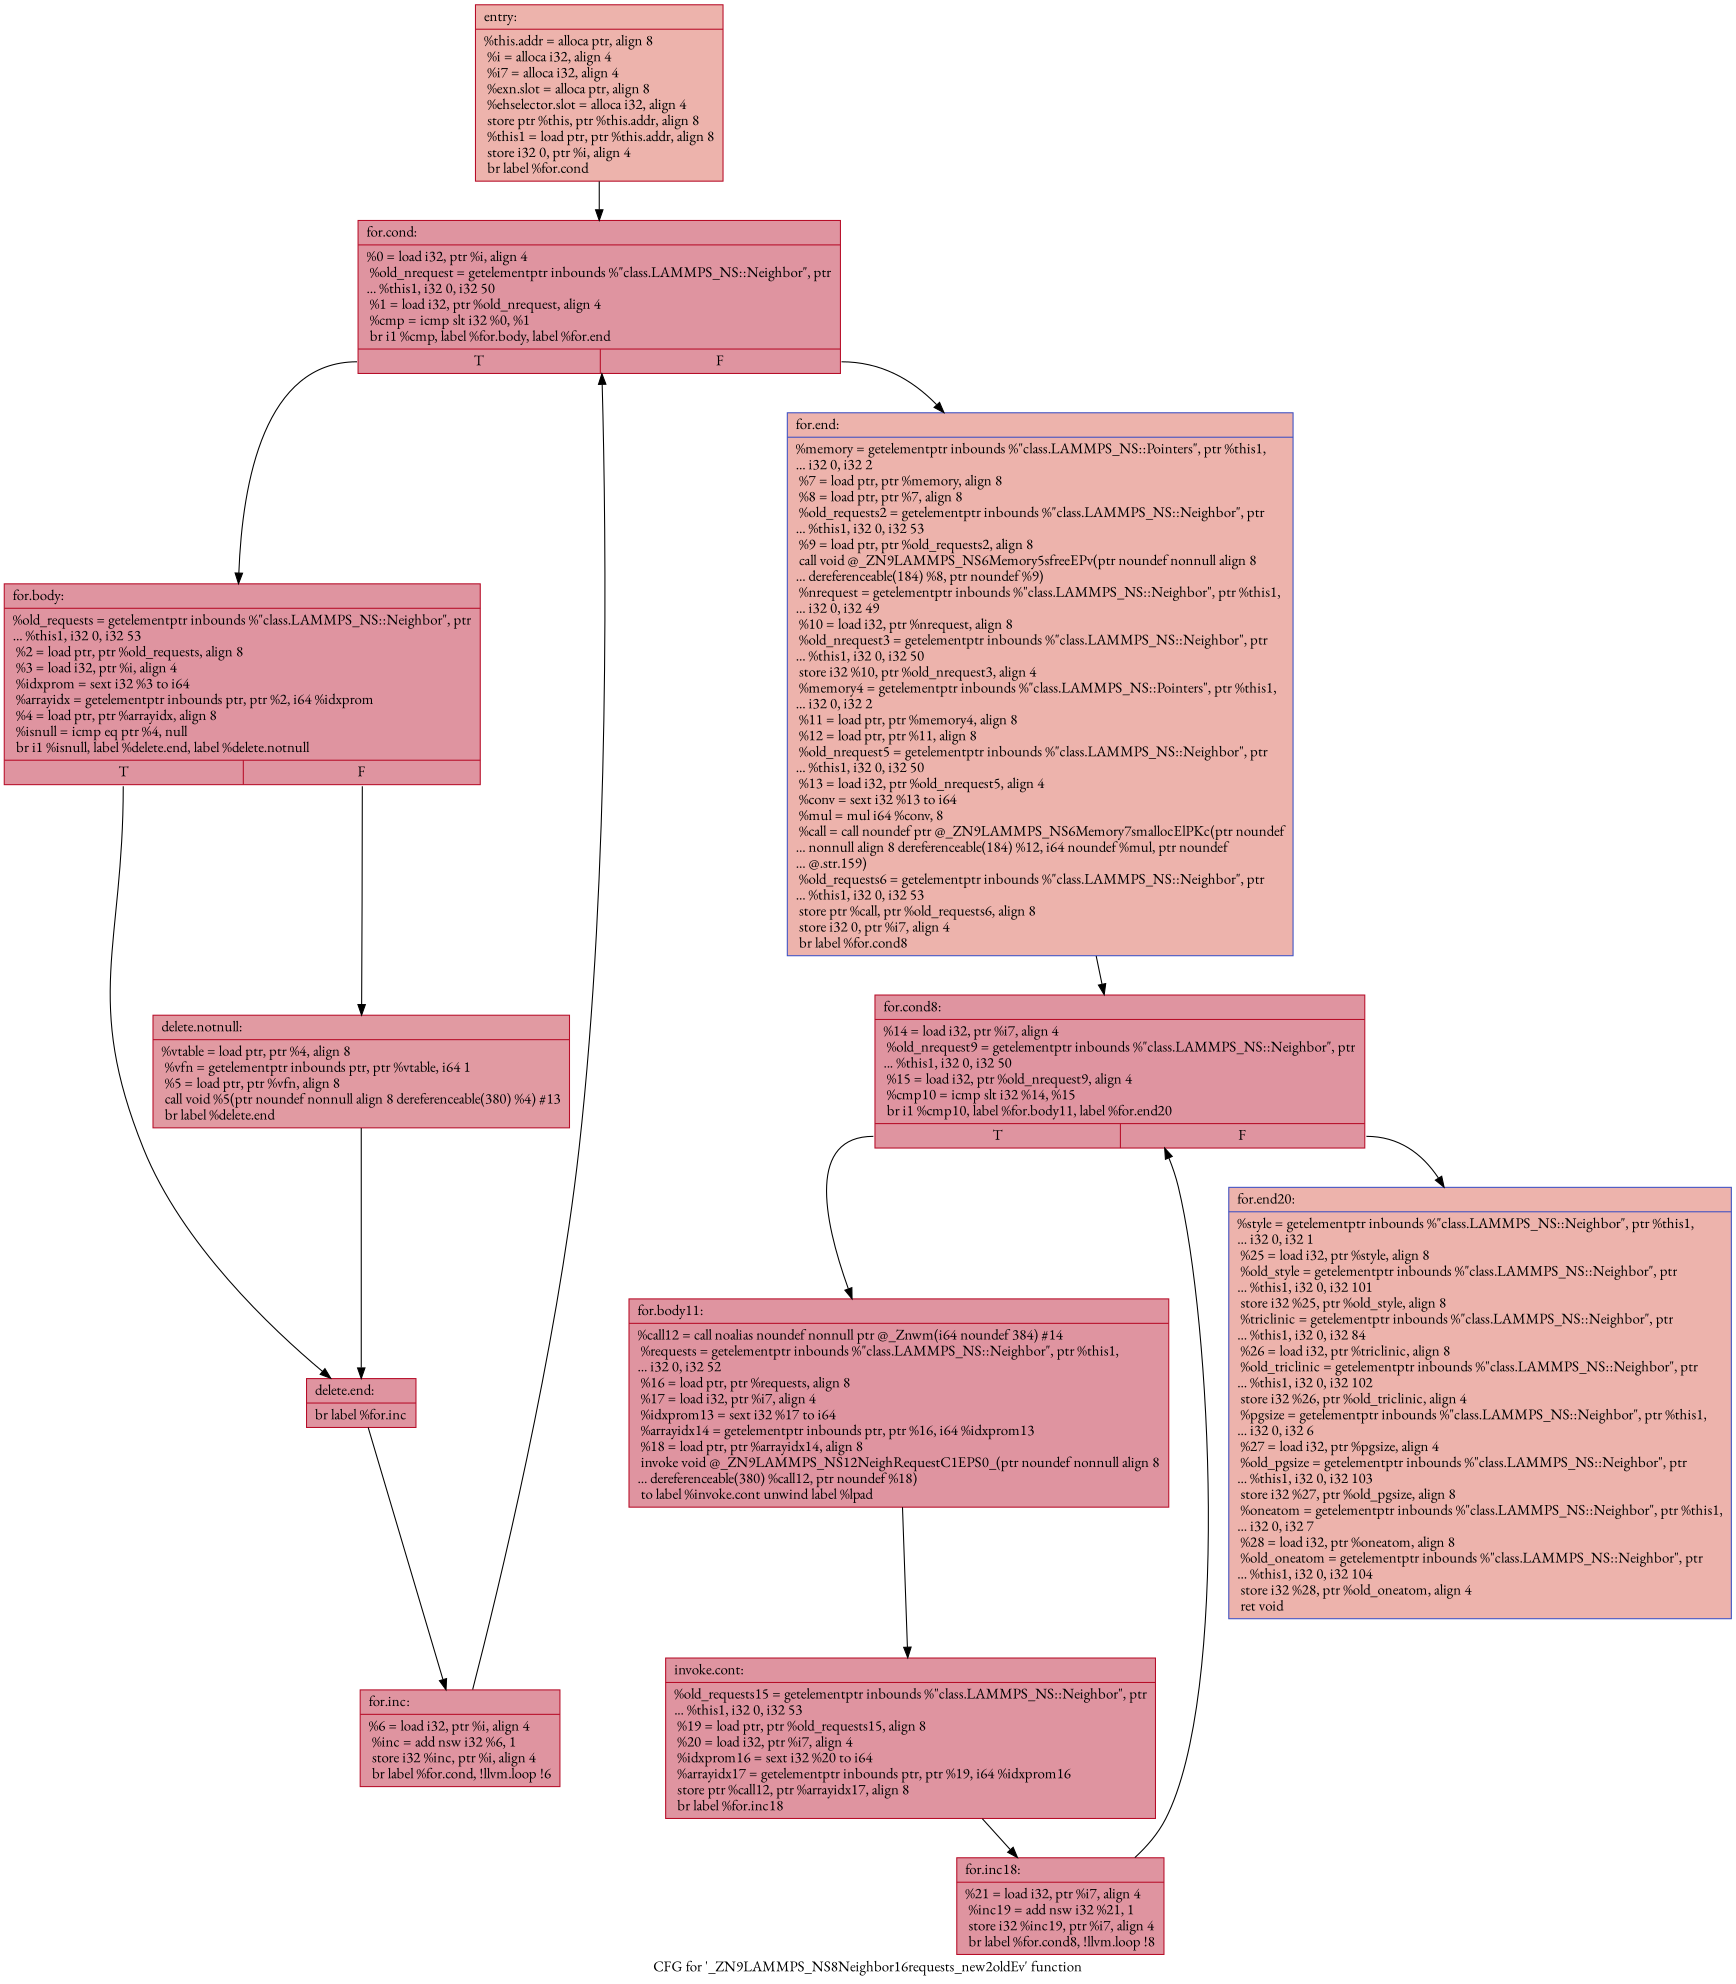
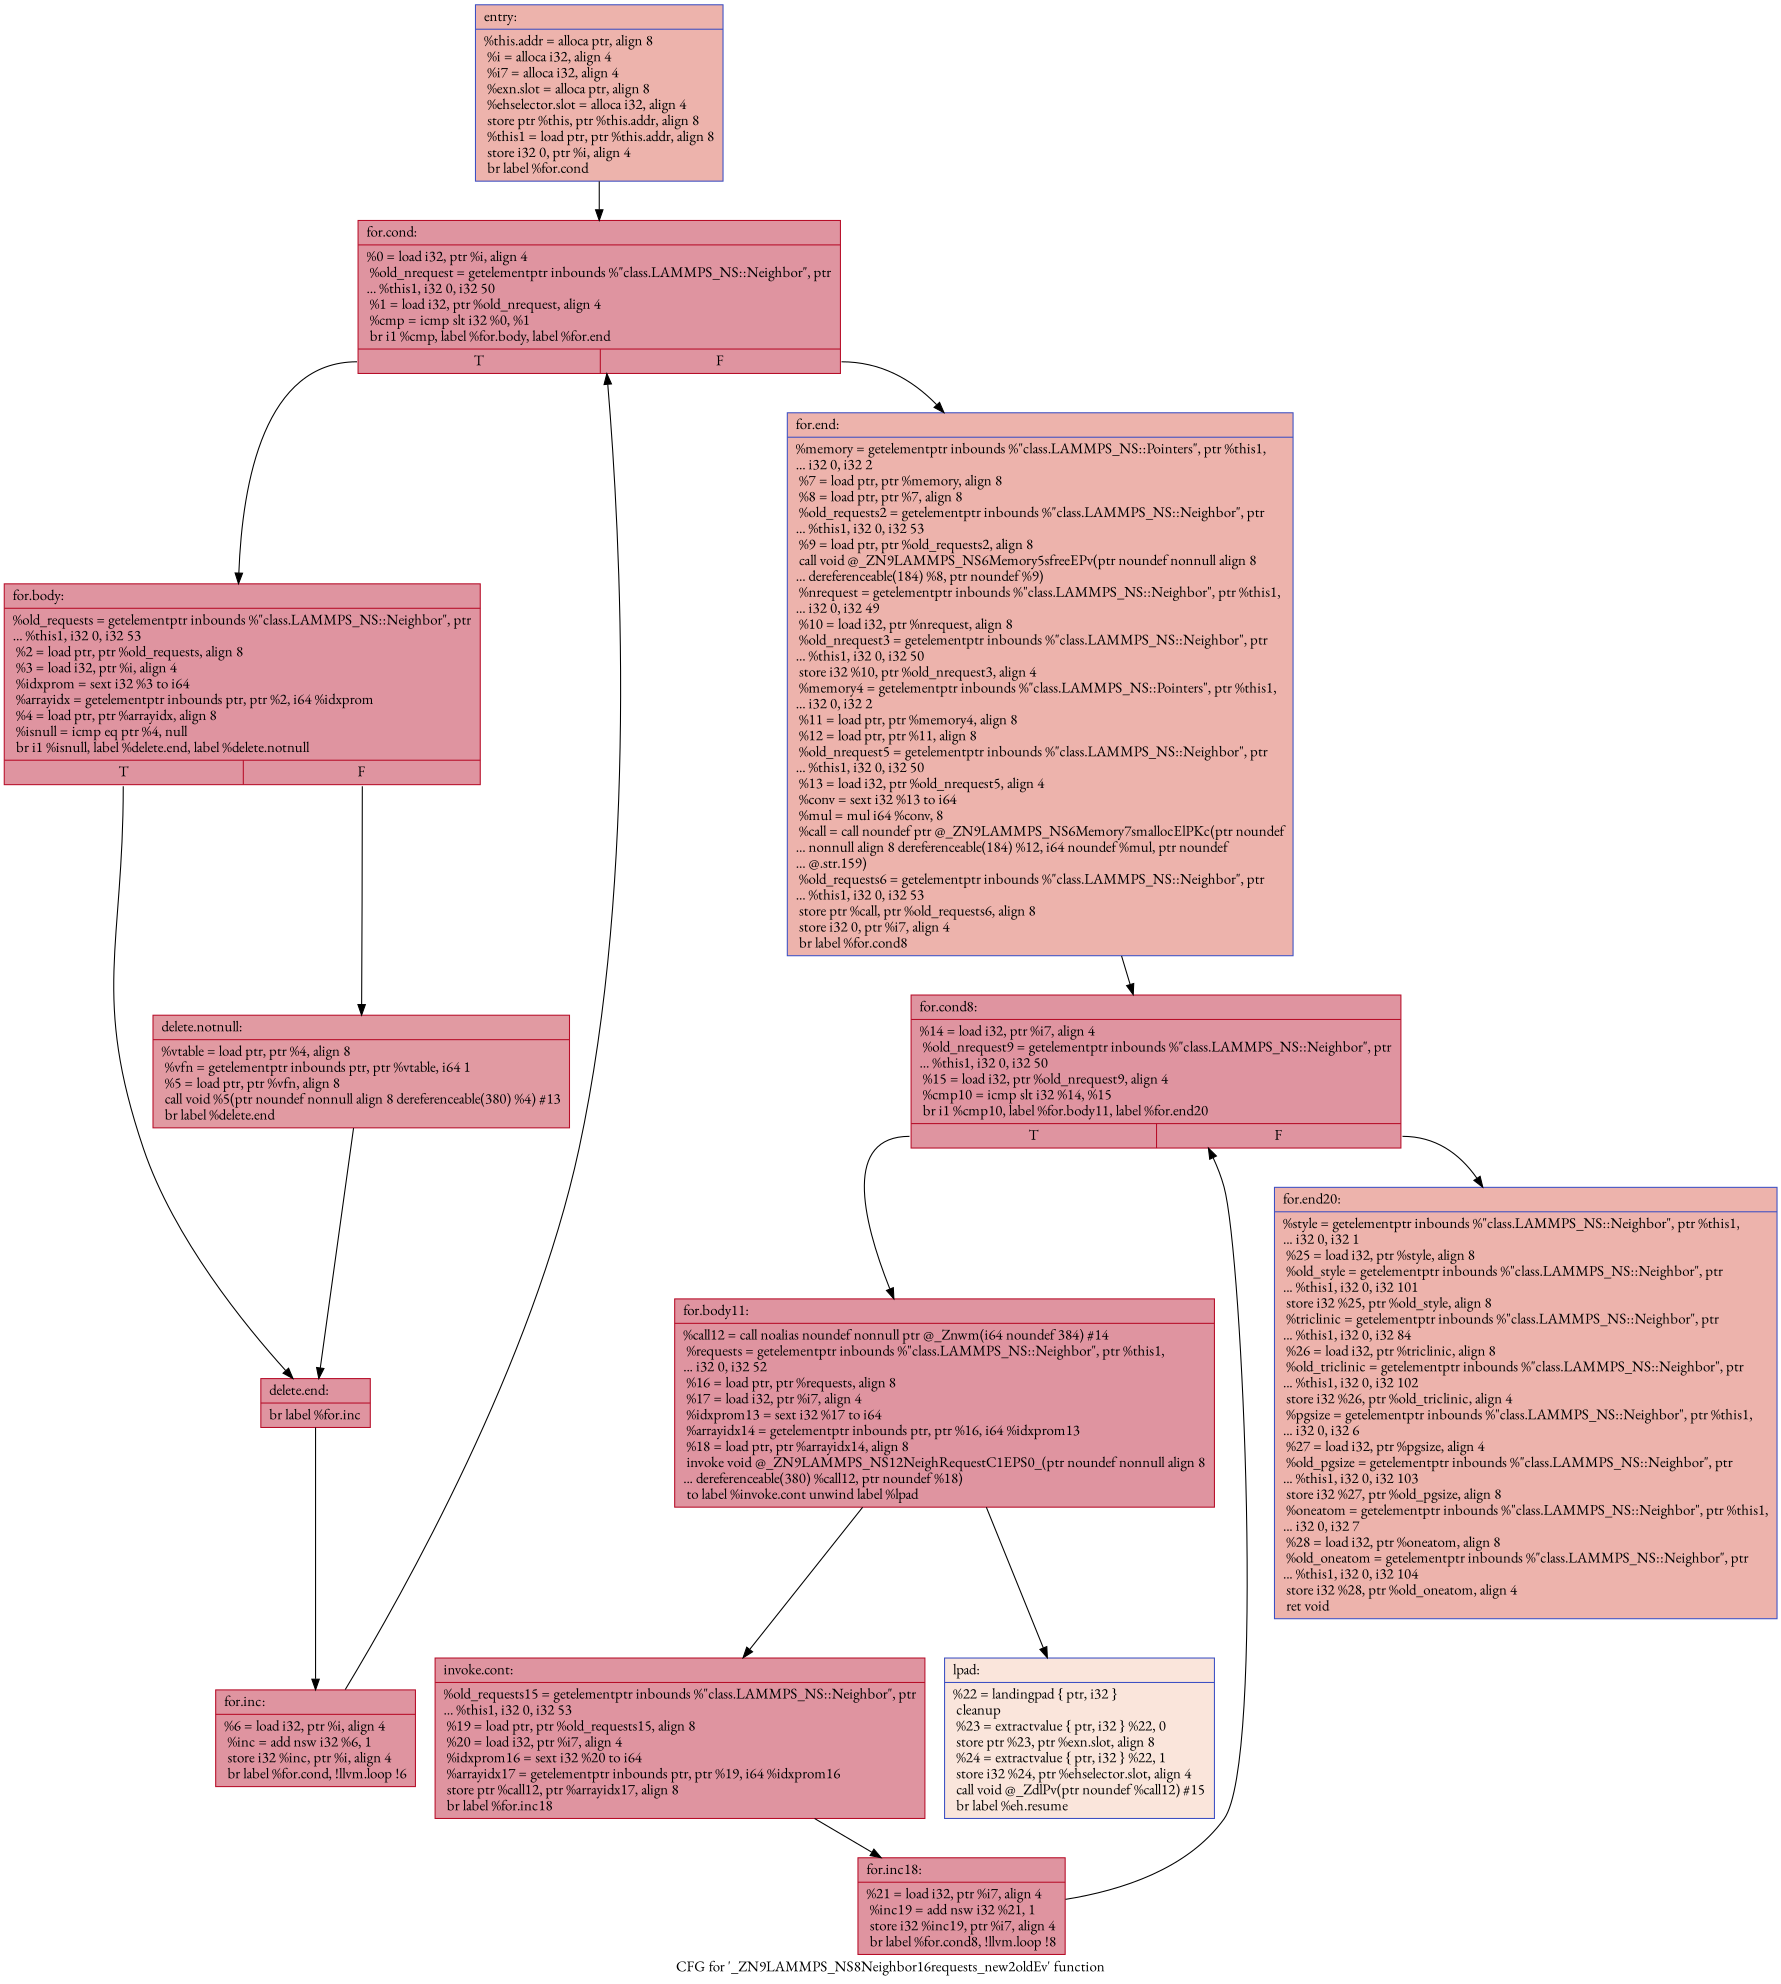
(599, 93) -> (599, 93)
none -> (1080, 1738)
